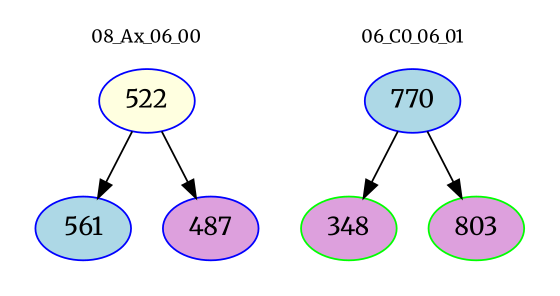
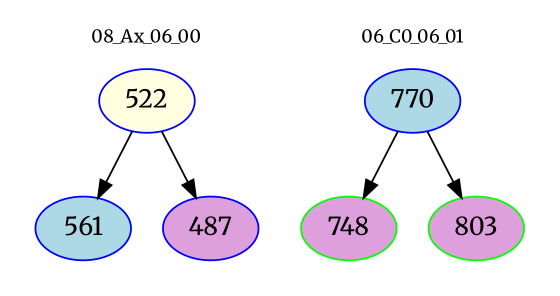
(349, 228) -> (349, 228)
